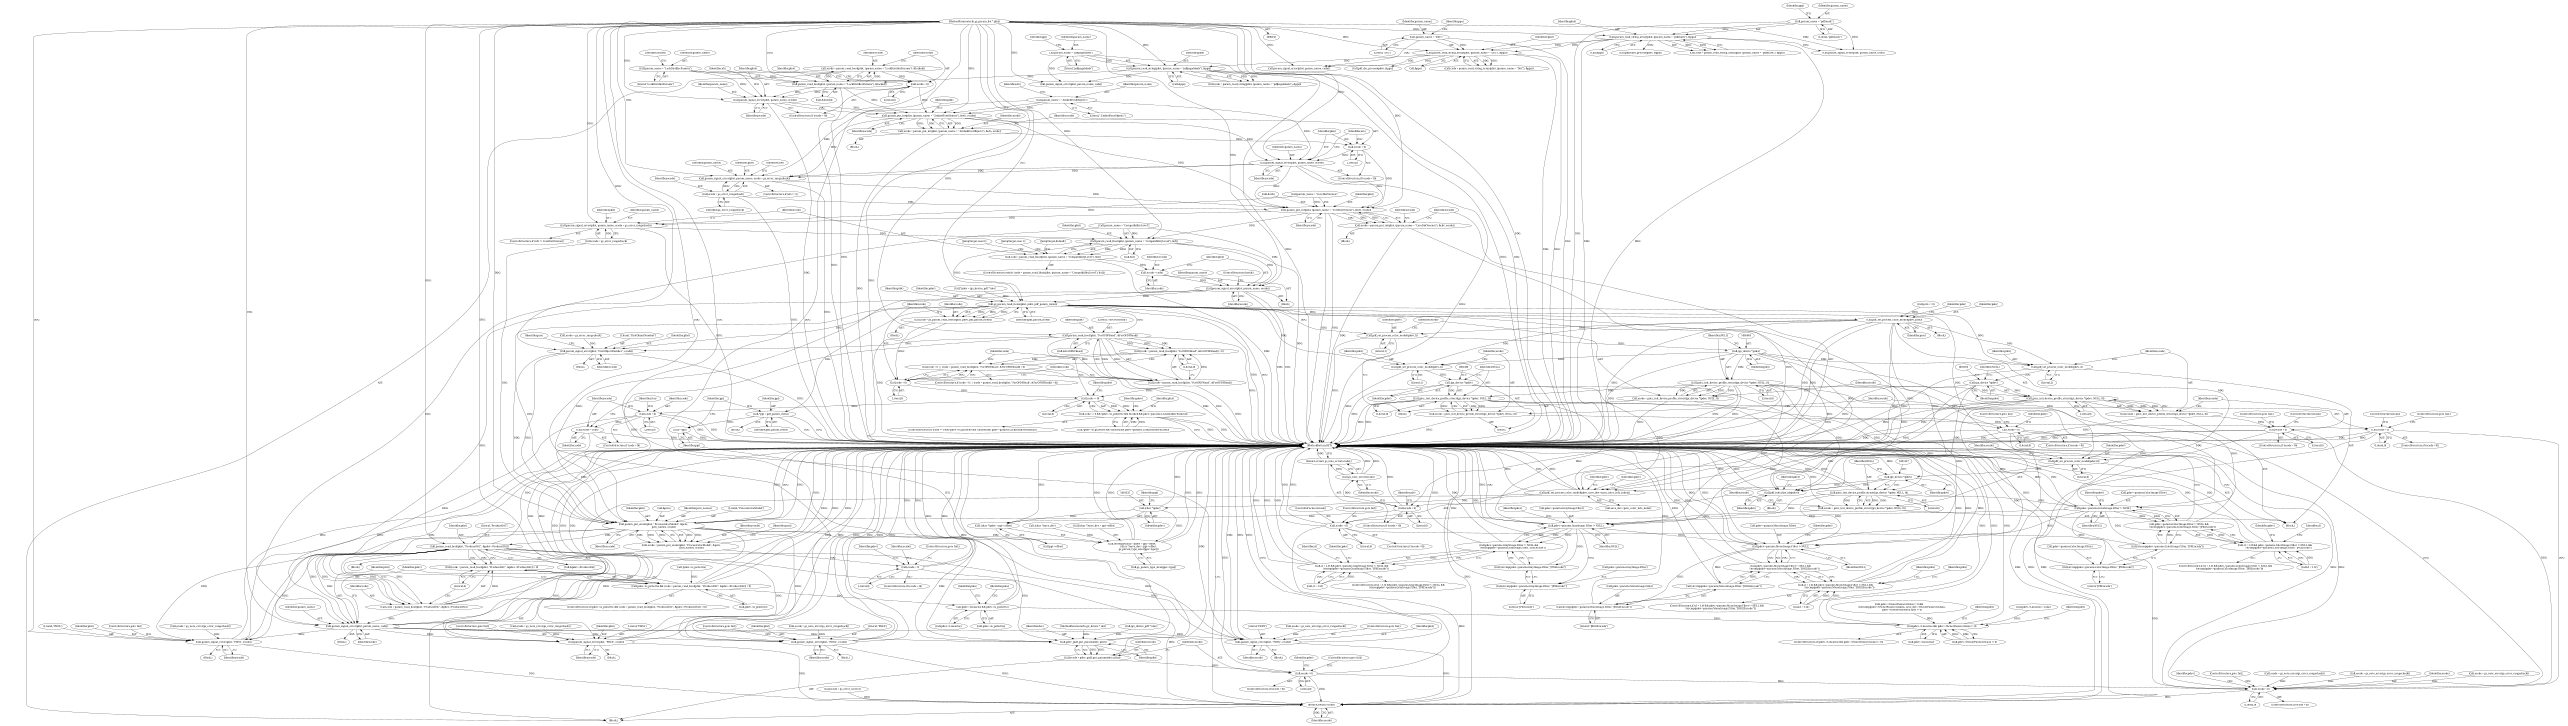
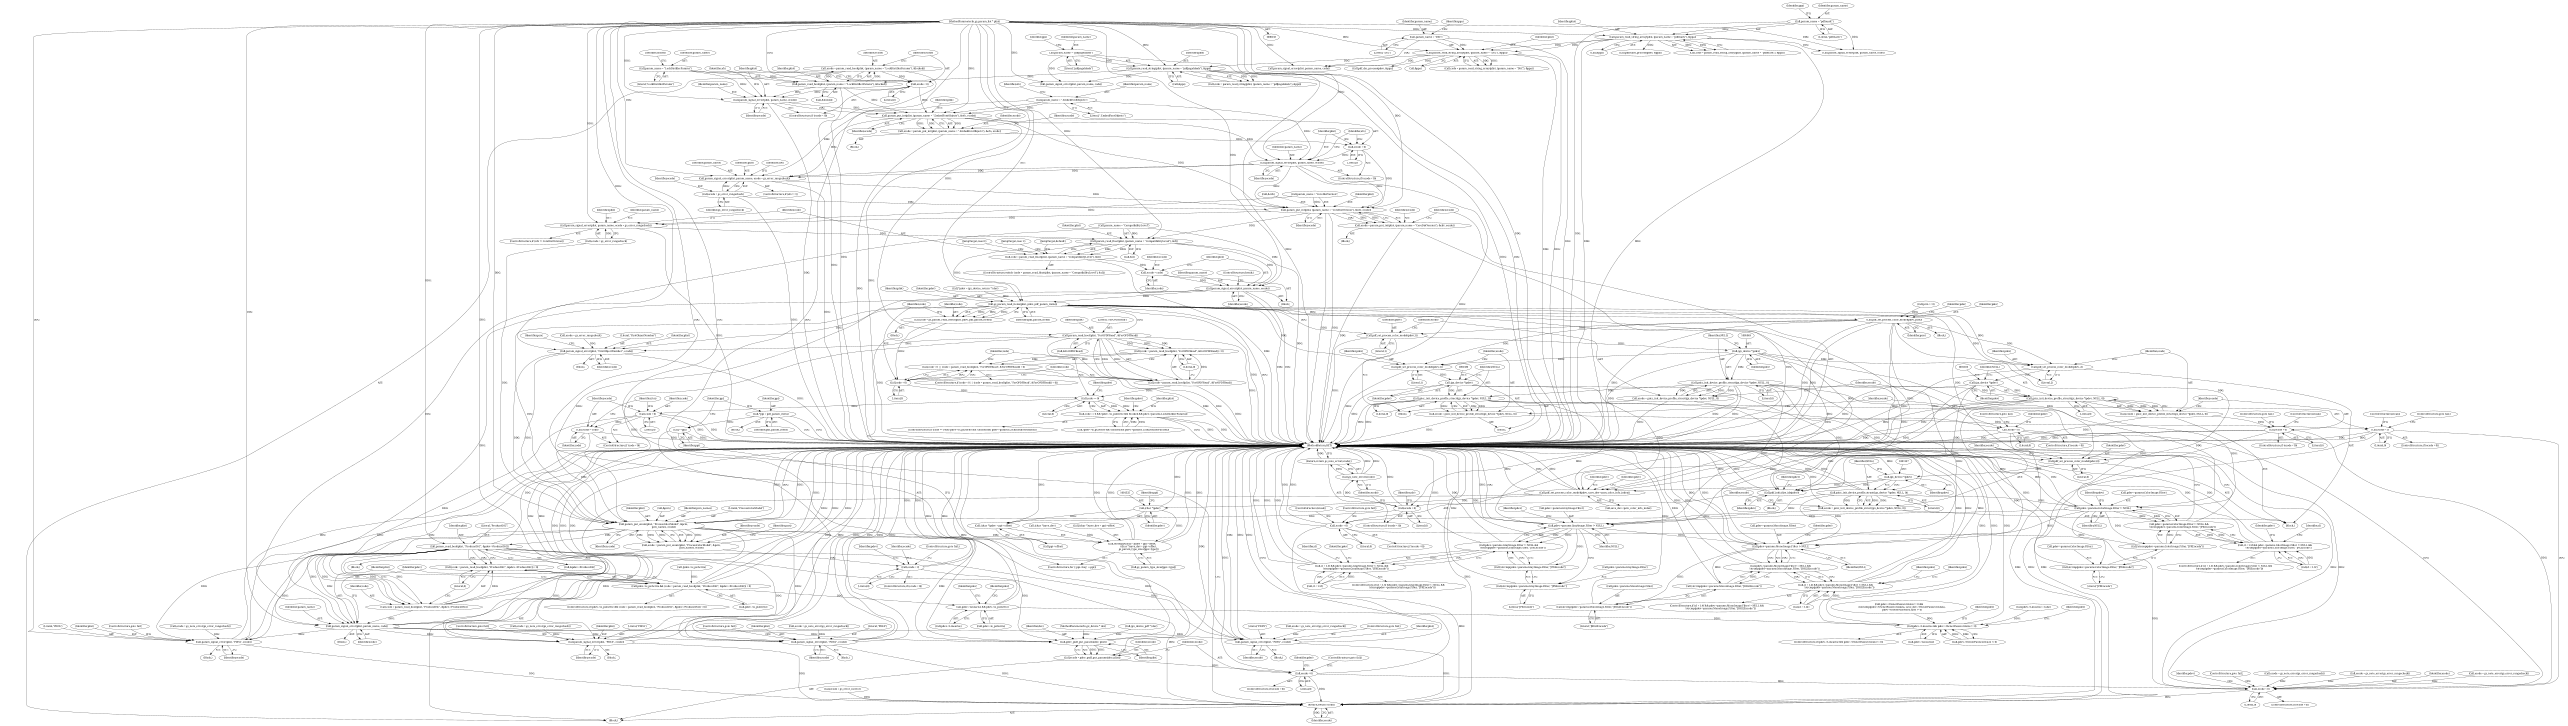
(975, 289) -> (975, 289)
(876, 329) -> (1566, 311)
(1692, 448) -> (1690, 448)
none -> (1072, 567)
